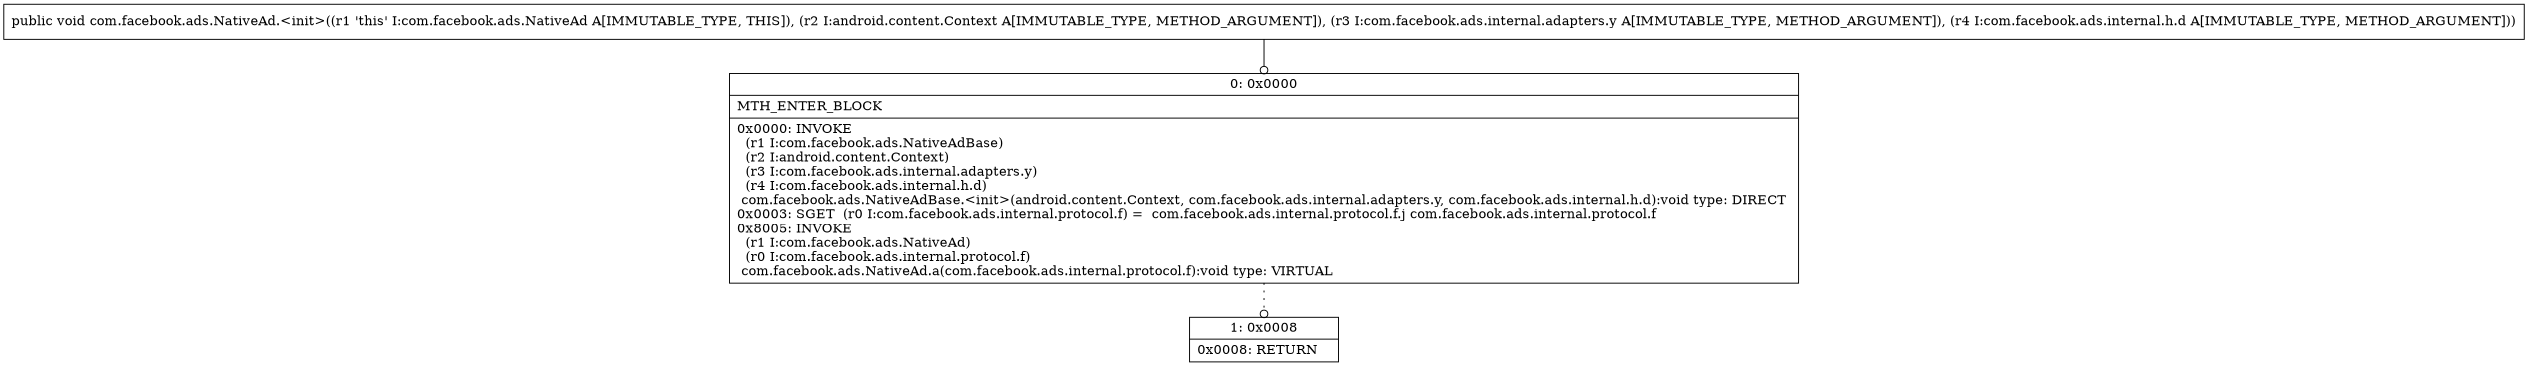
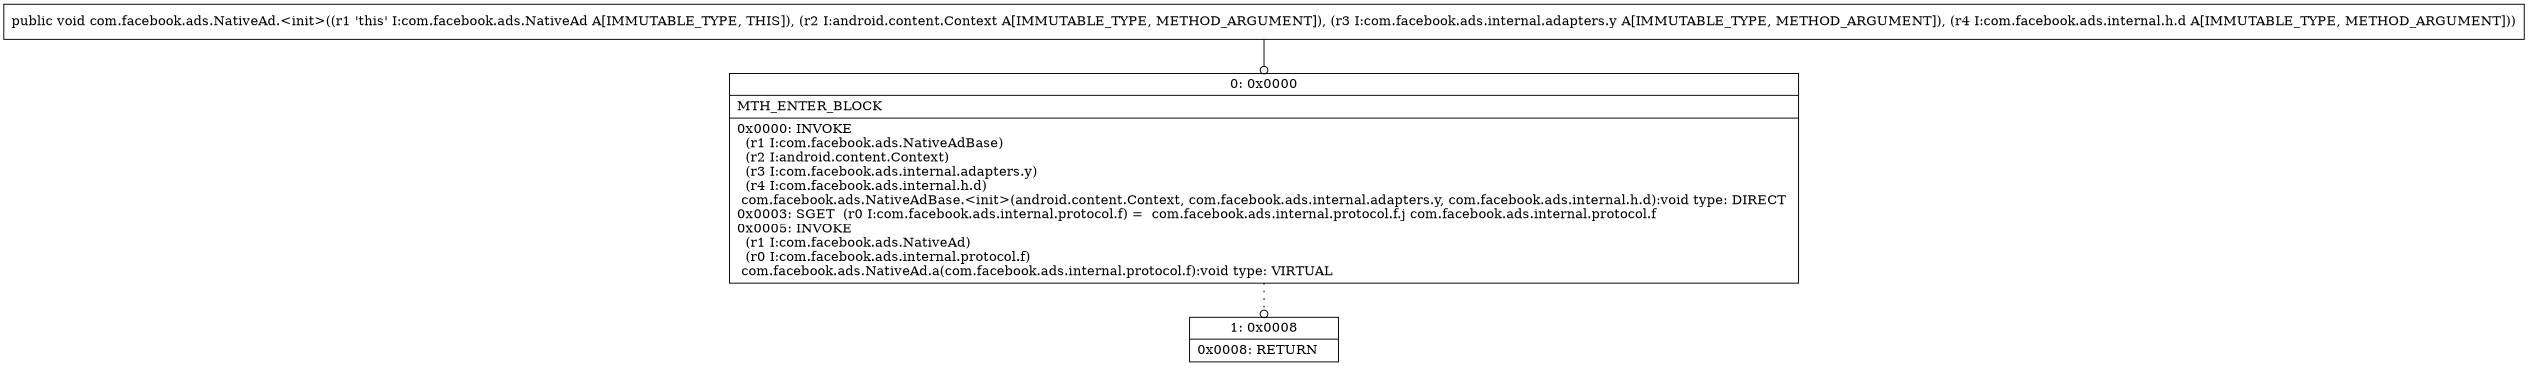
(799, 229) -> (799, 229)
